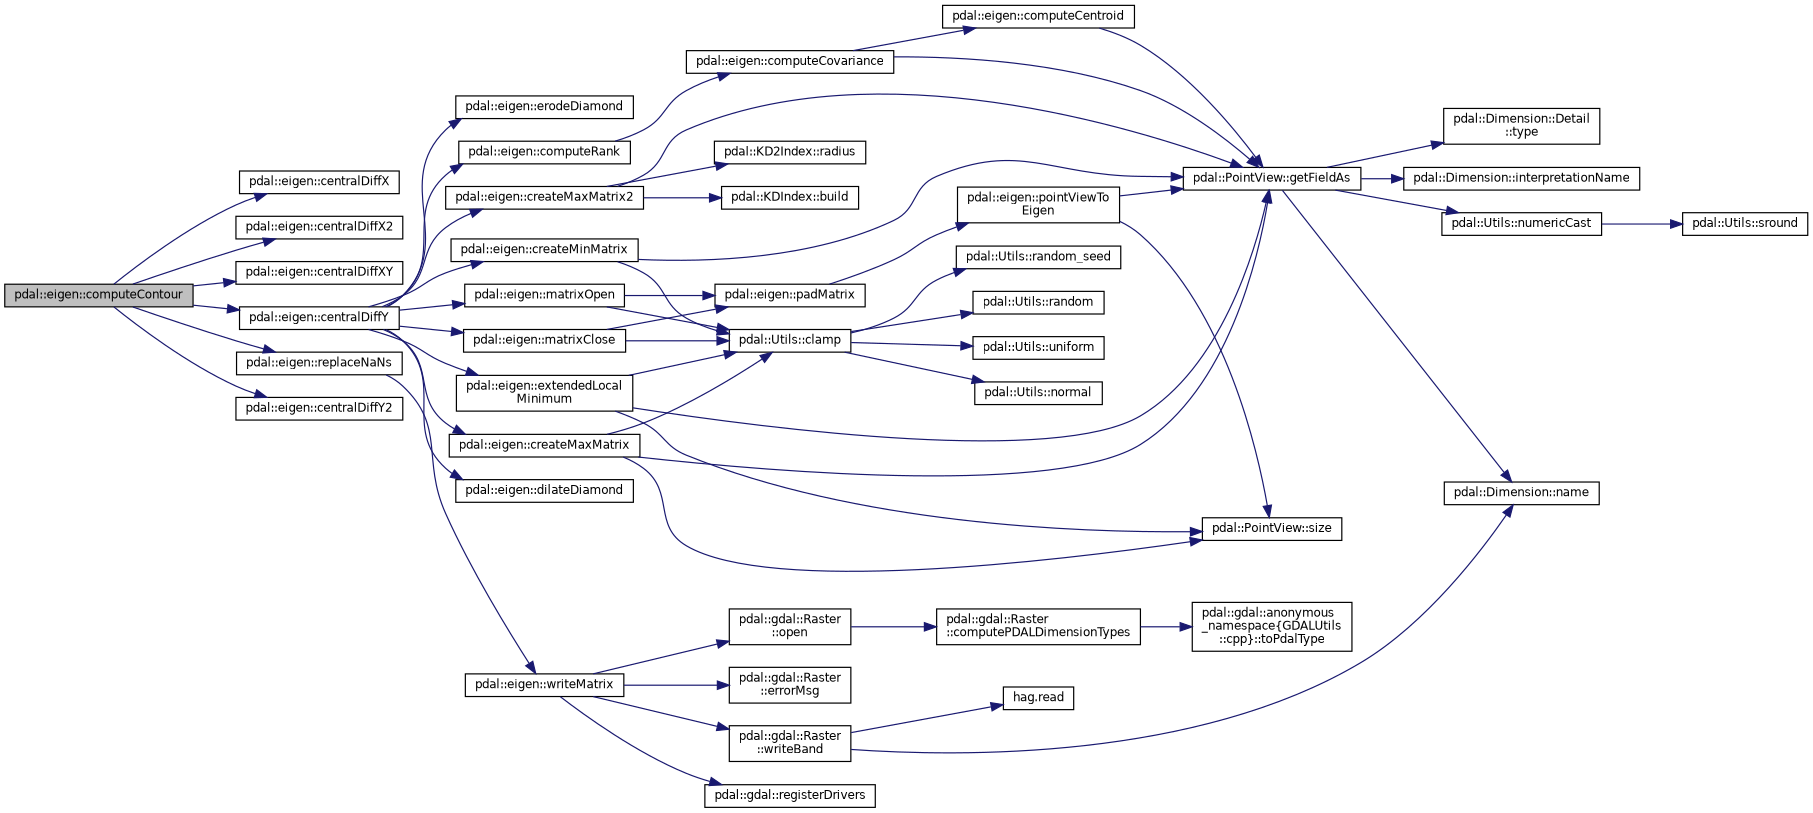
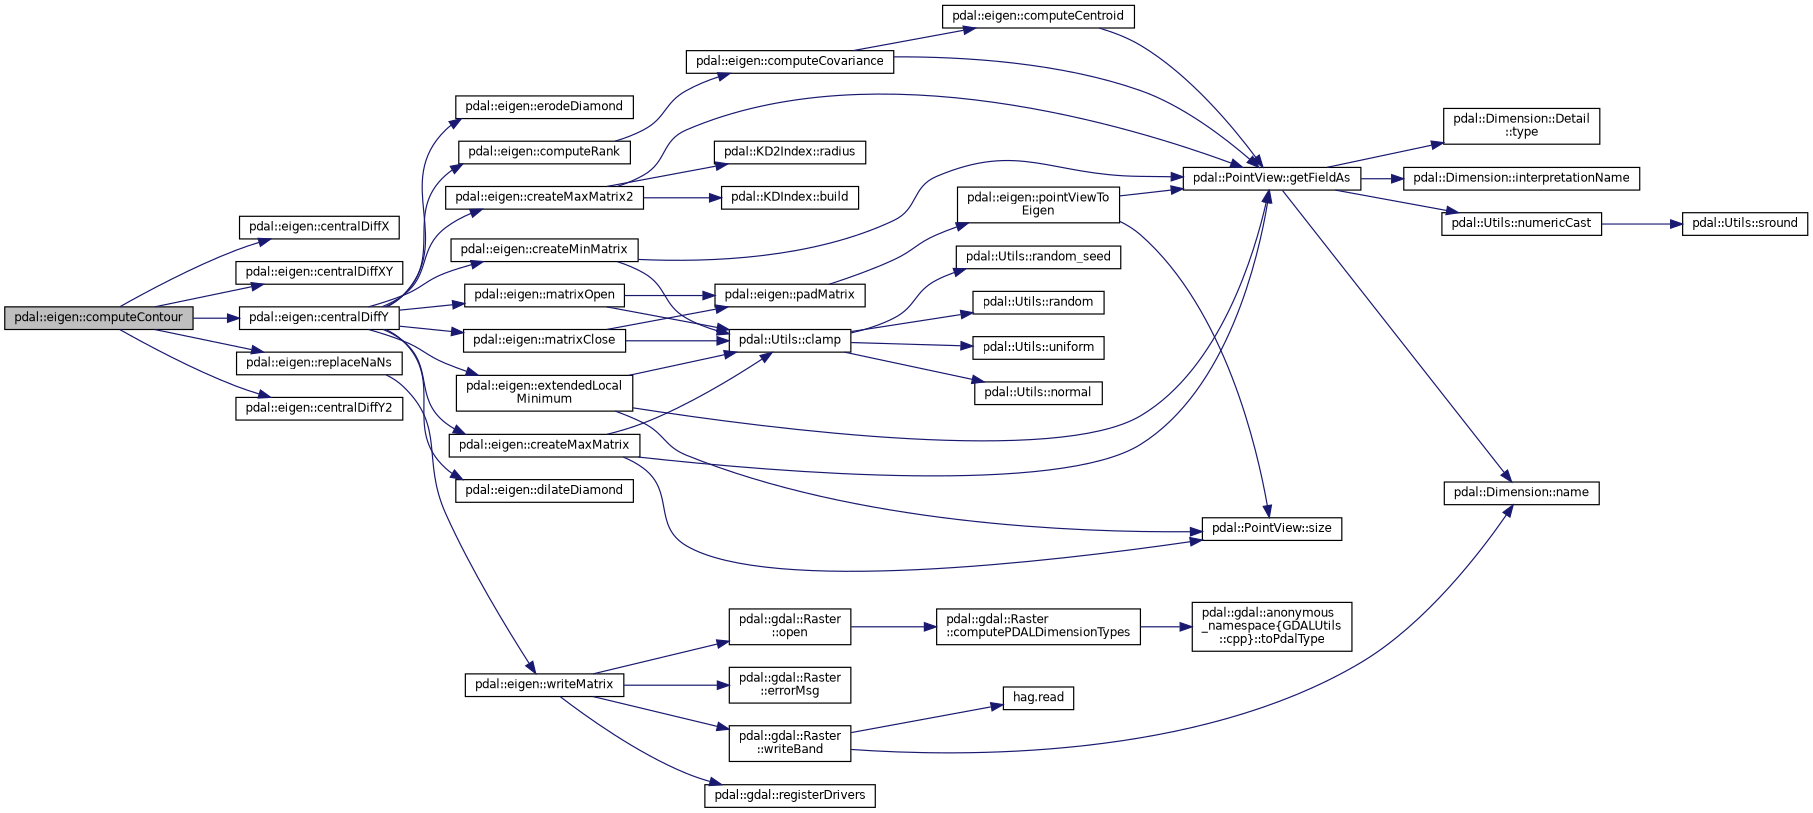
(319, 228) -> none
